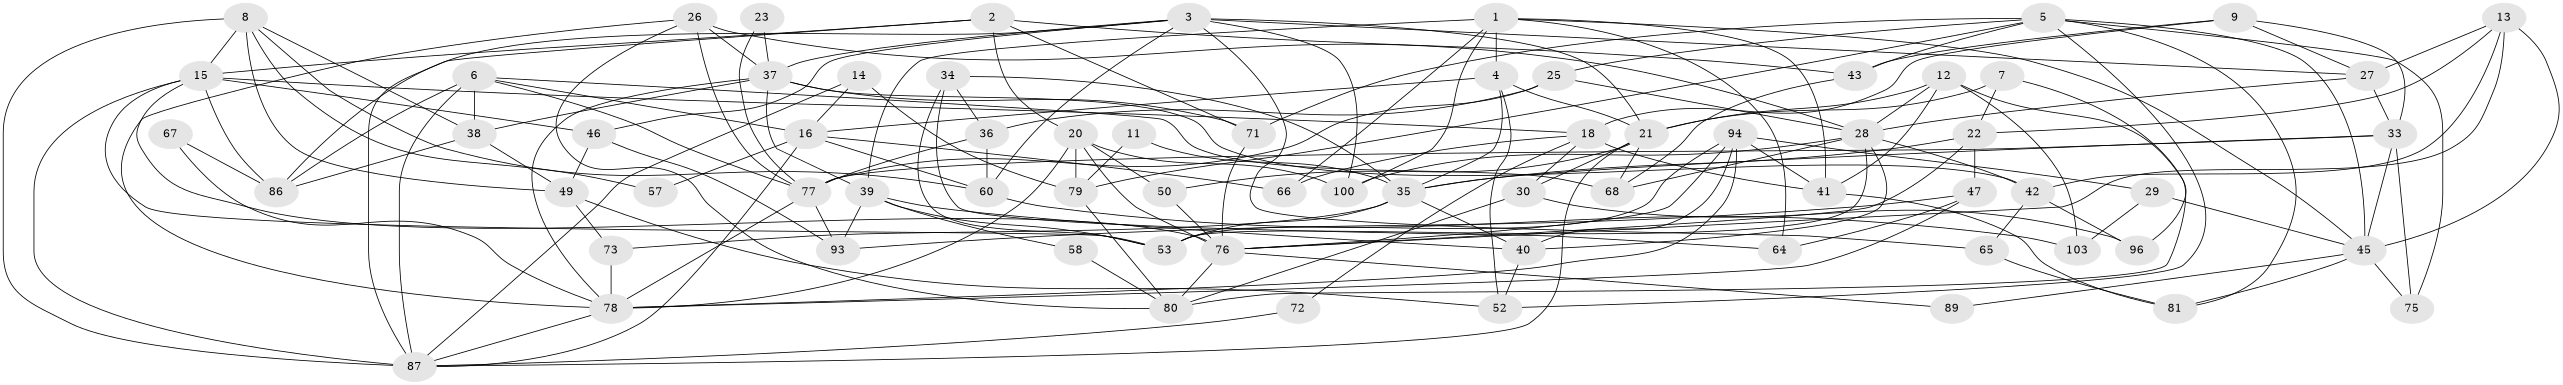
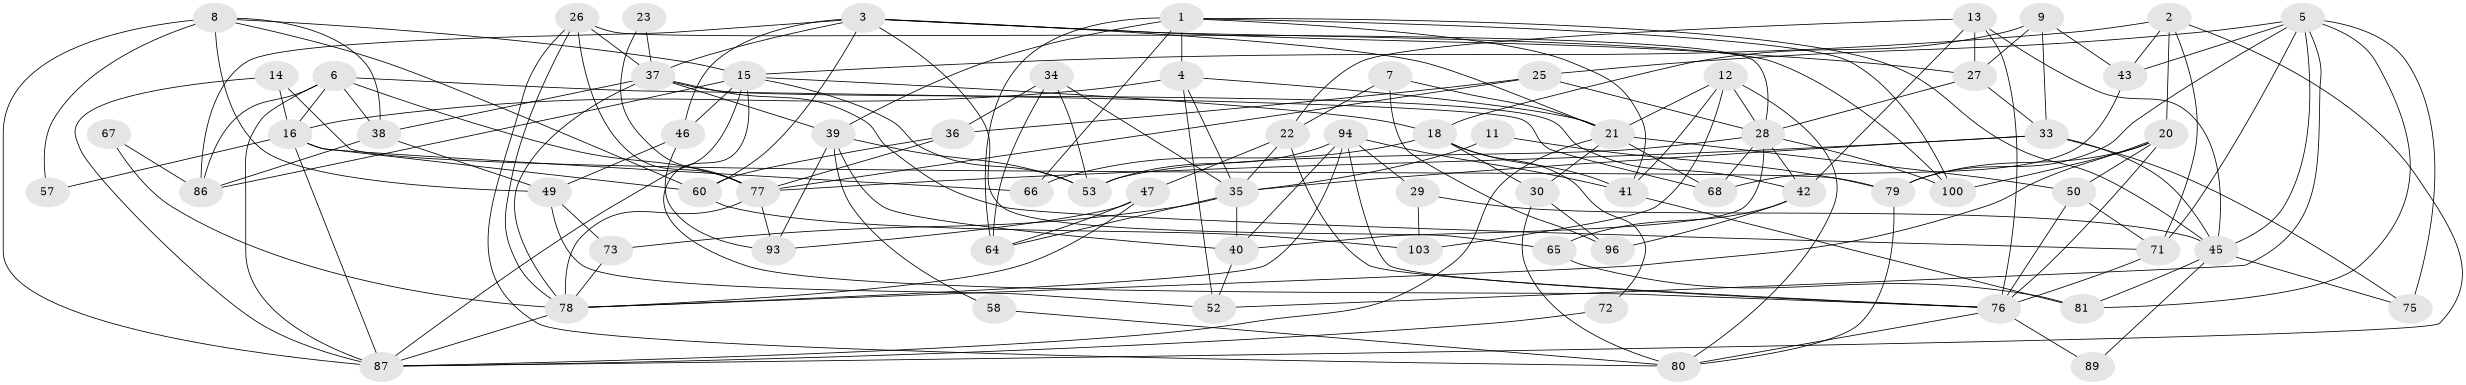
none -> (2112, 219)
(1284, 221) -> (1115, 221)
